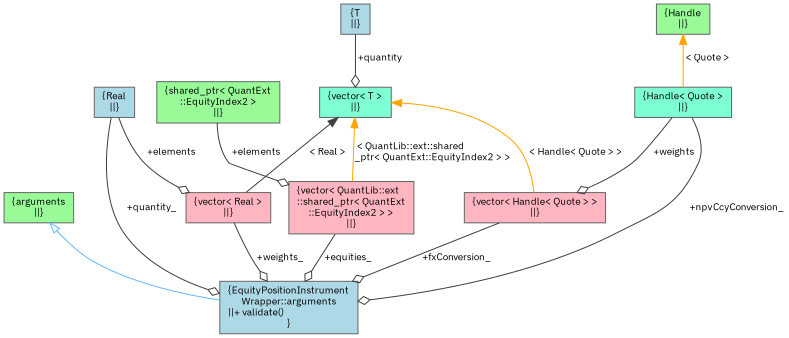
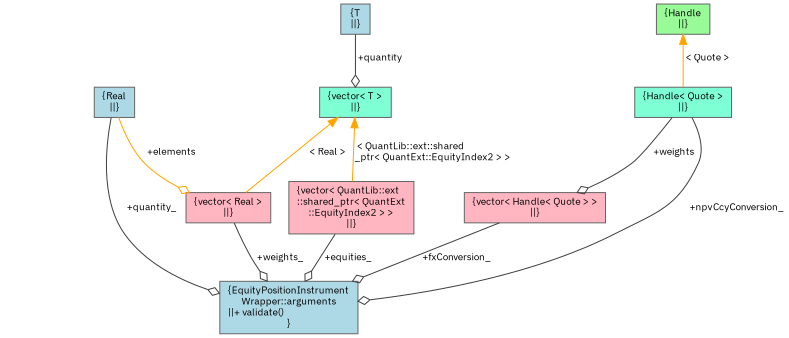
(218, 102) -> none
(487, 124) -> none
(288, 158) -> (288, 158)
(141, 159) -> (141, 159)
(39, 208) -> none
